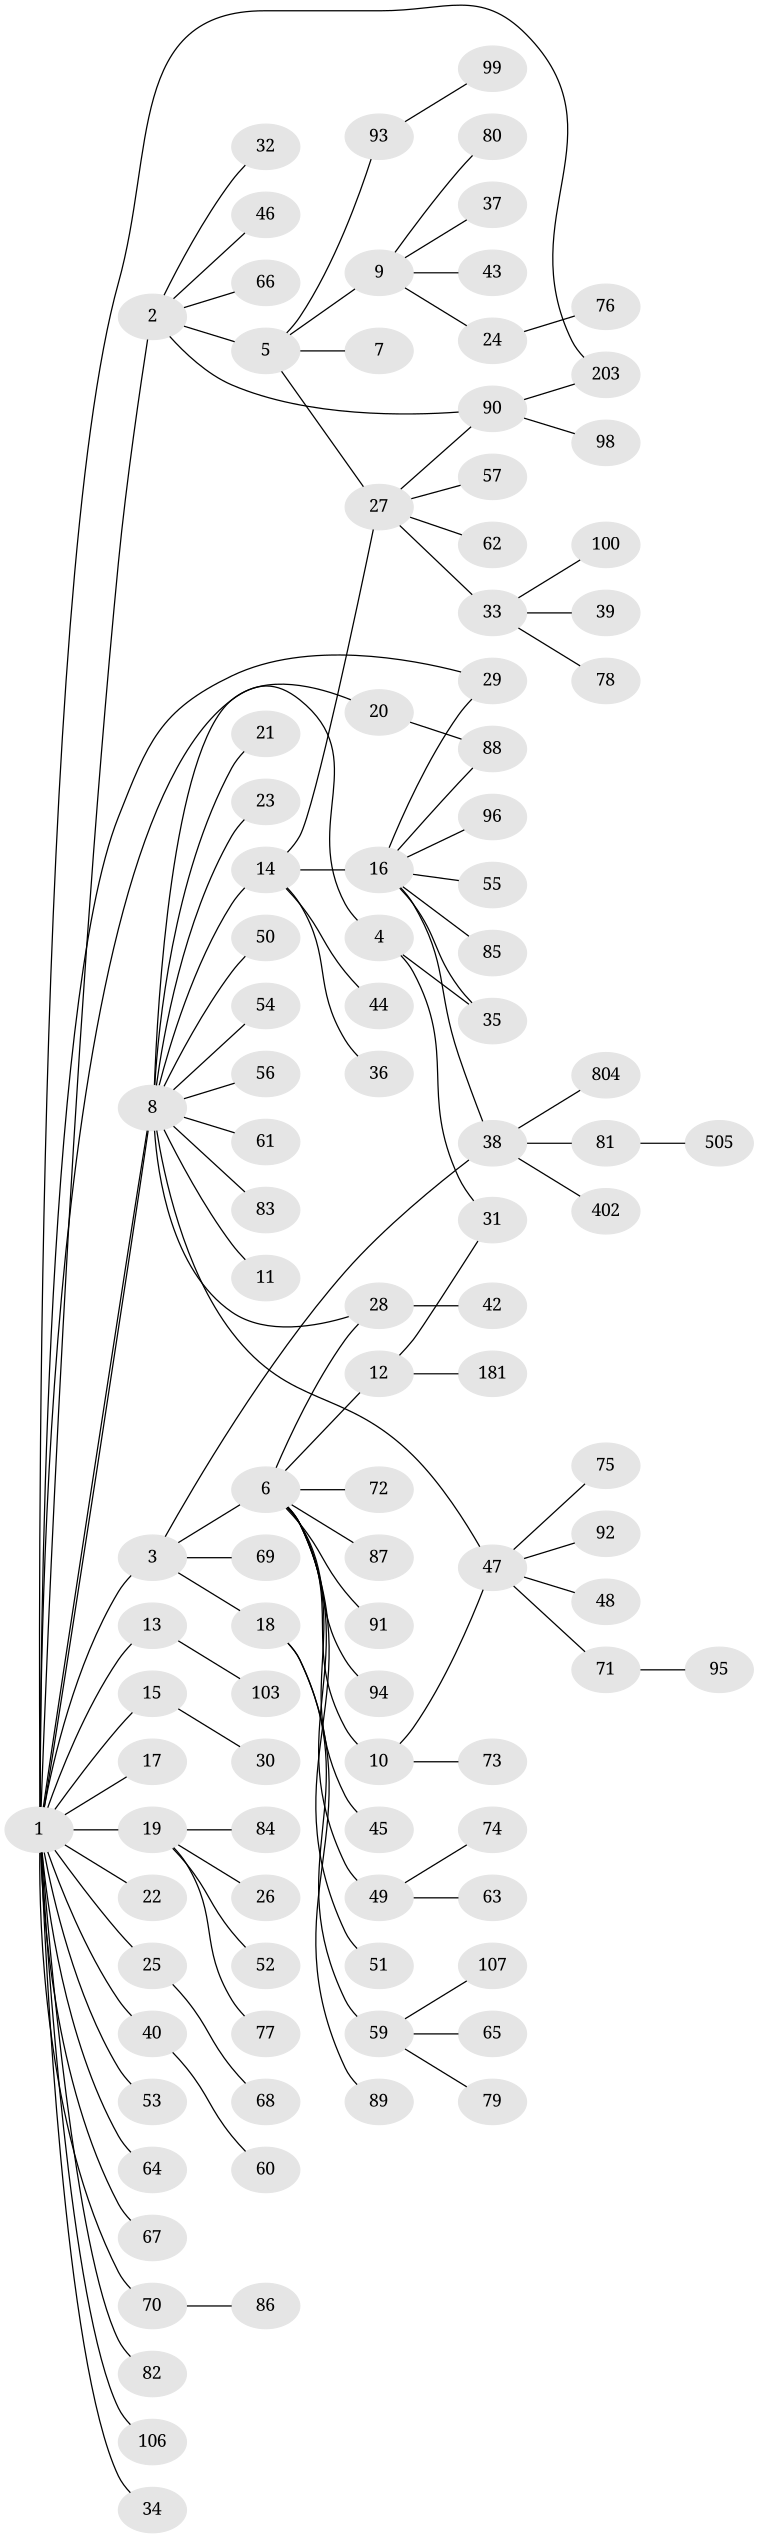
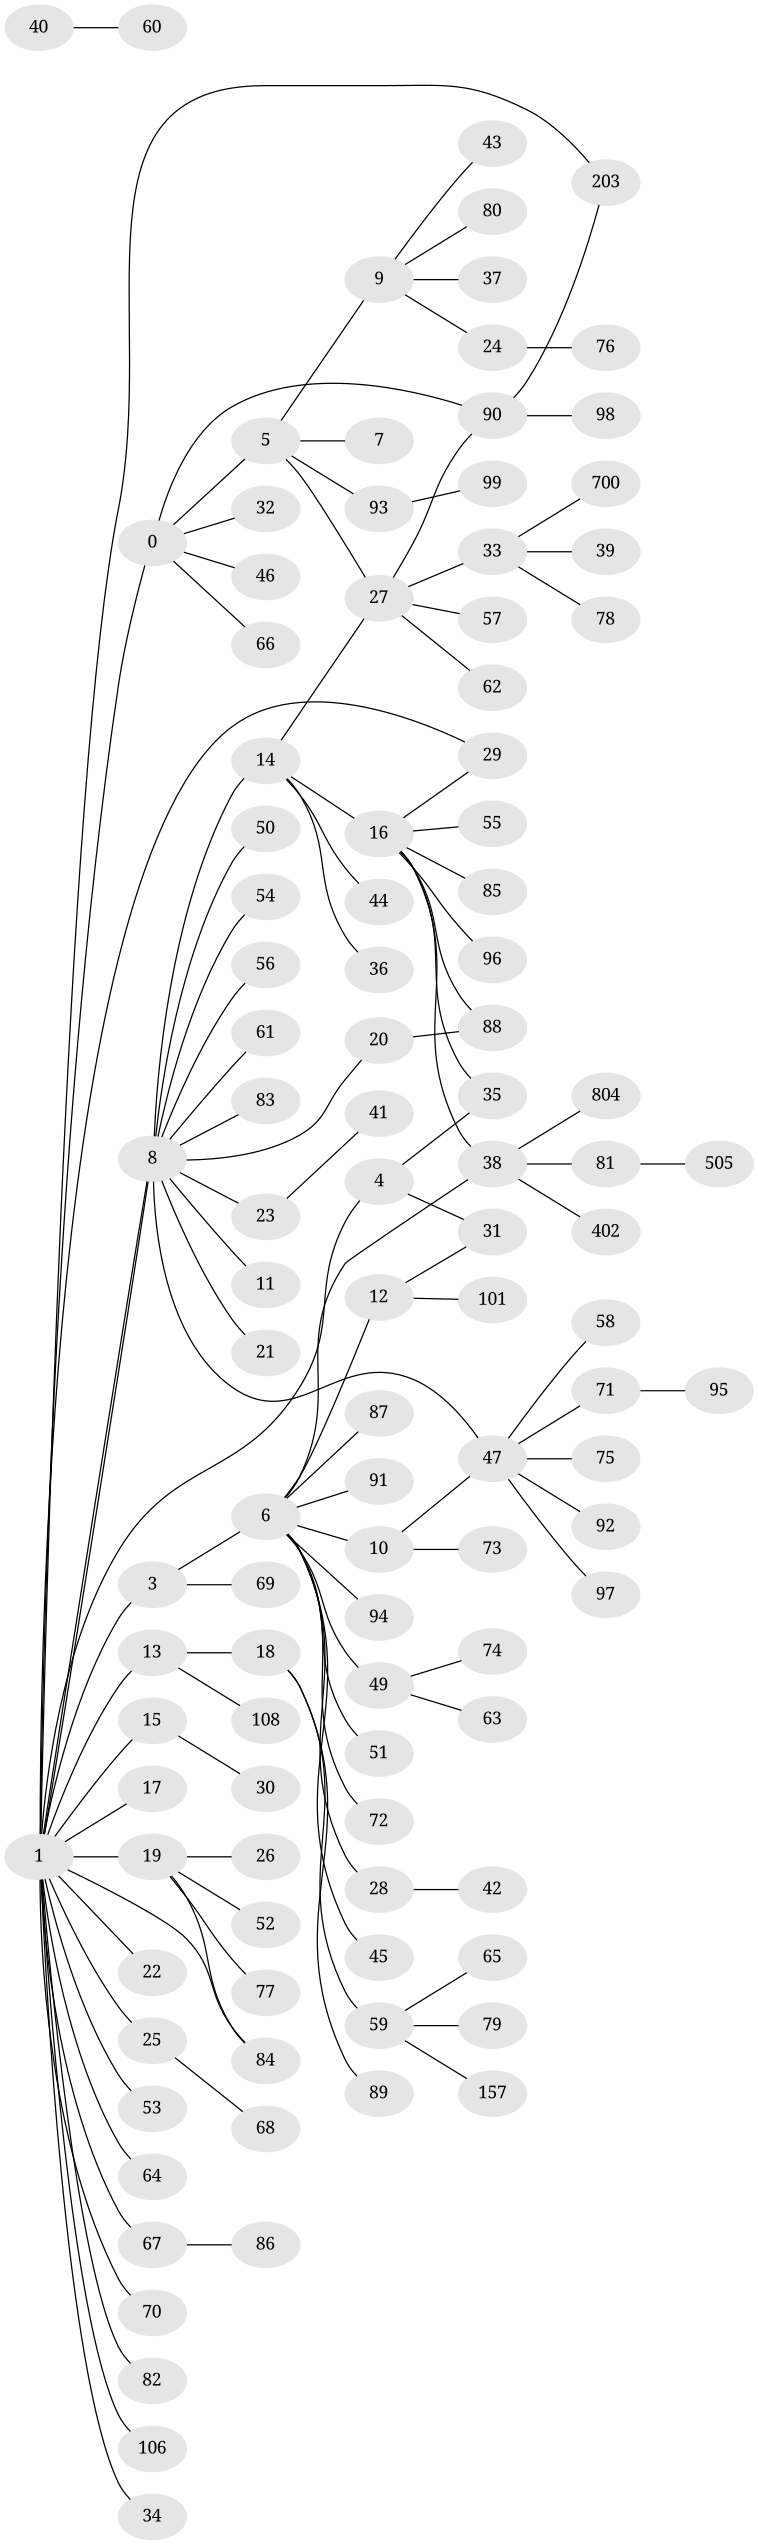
(152, 317) -> (152, 543)
(606, 545) -> (606, 484)
none -> (379, 1114)
(225, 1306) -> none
(290, 1342) -> (336, 1281)
(493, 1374) -> (493, 1300)
(209, 1592) -> (209, 1653)
none -> (606, 1595)
(606, 1602) -> (606, 1323)
(266, 1694) -> (266, 1721)
(83, 1937) -> (180, 1933)
(493, 1966) -> (493, 2094)
(209, 2306) -> (209, 2245)
